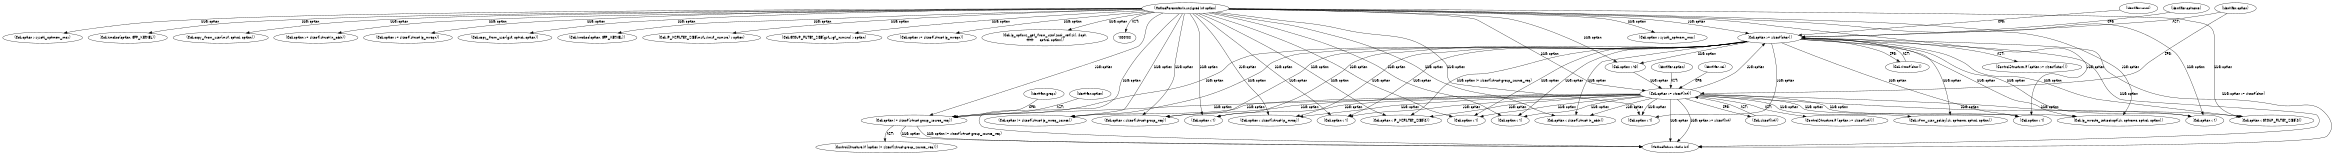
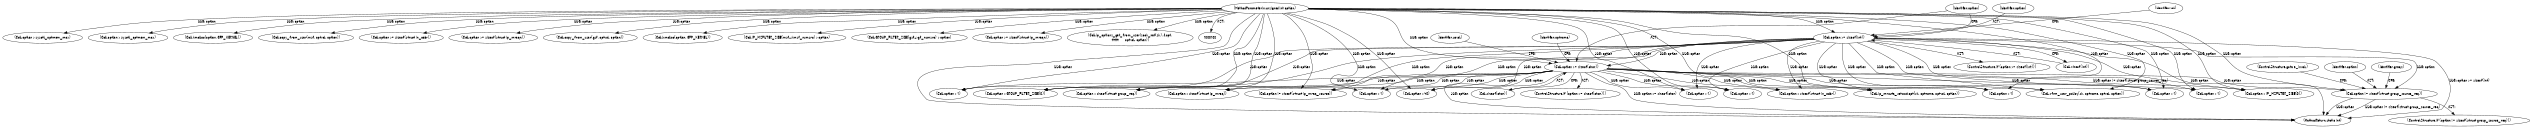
none -> (1840, 17)
none -> (2283, 67)
(1646, 80) -> (1608, 58)
